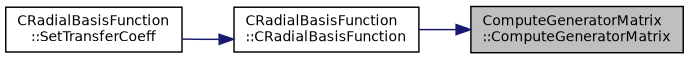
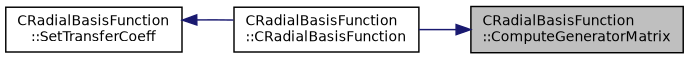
(577, 30) -> (577, 30)
(201, 39) -> (215, 20)
